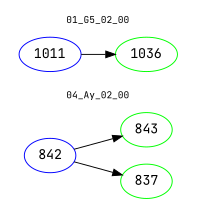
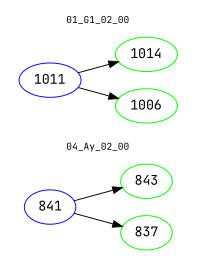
(98, 21) -> (98, 21)
none -> (146, 54)
(146, 54) -> (146, 106)
(50, 156) -> (50, 207)
